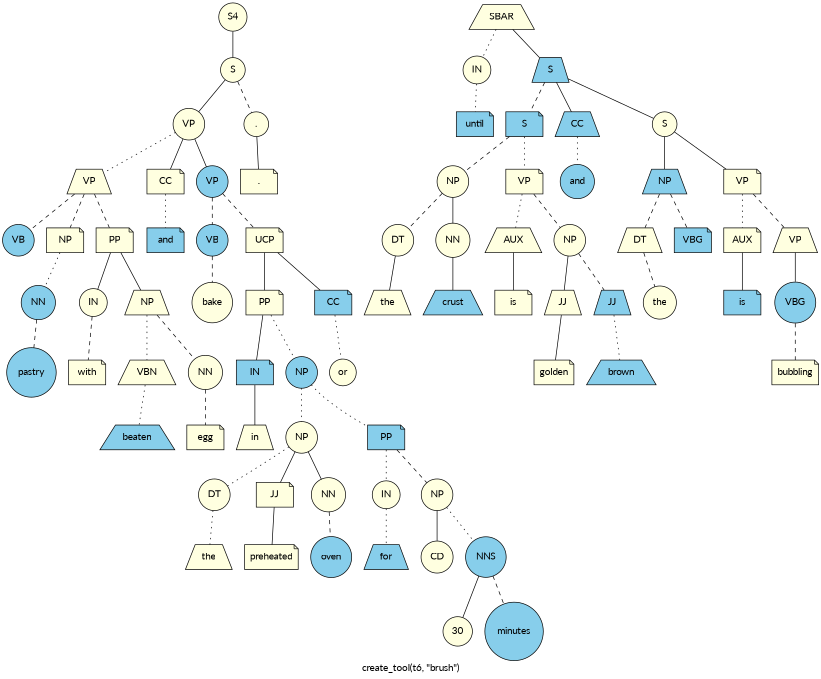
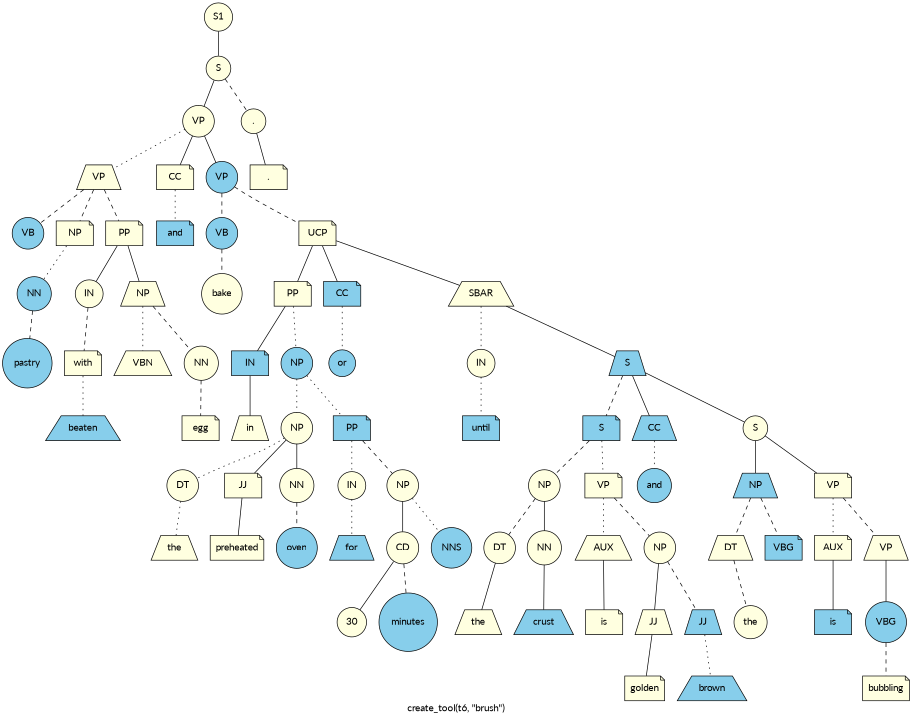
(233, 17) -> (218, 17)
none -> (398, 263)
(343, 372) -> (342, 363)
(142, 405) -> (83, 396)
(498, 590) -> (405, 579)
(471, 597) -> (377, 586)
